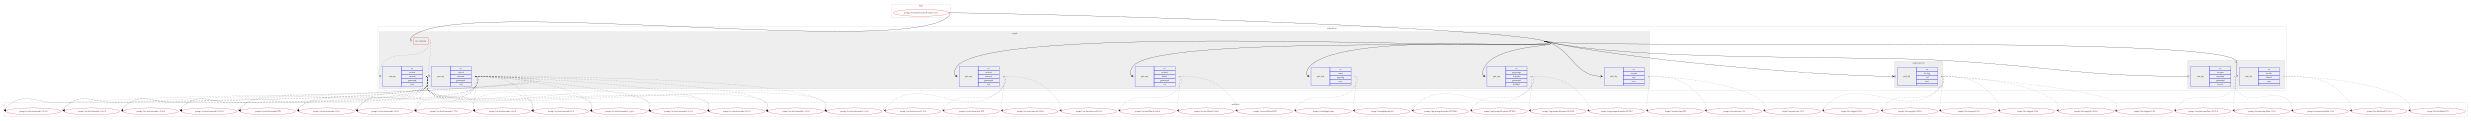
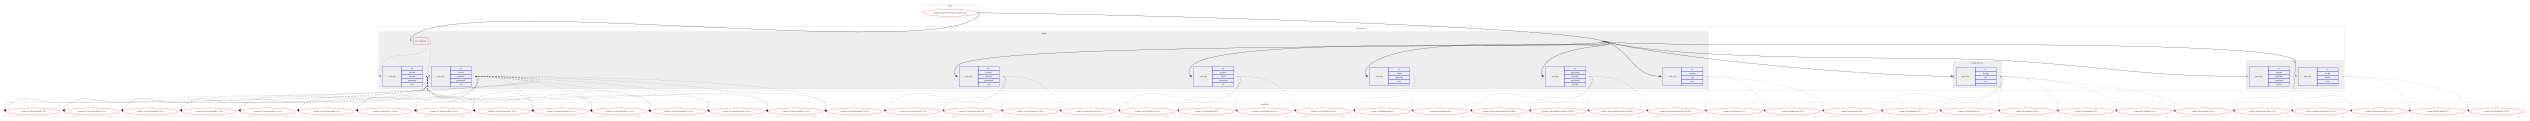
(620, 111) -> (385, 111)
none -> (1324, 111)
